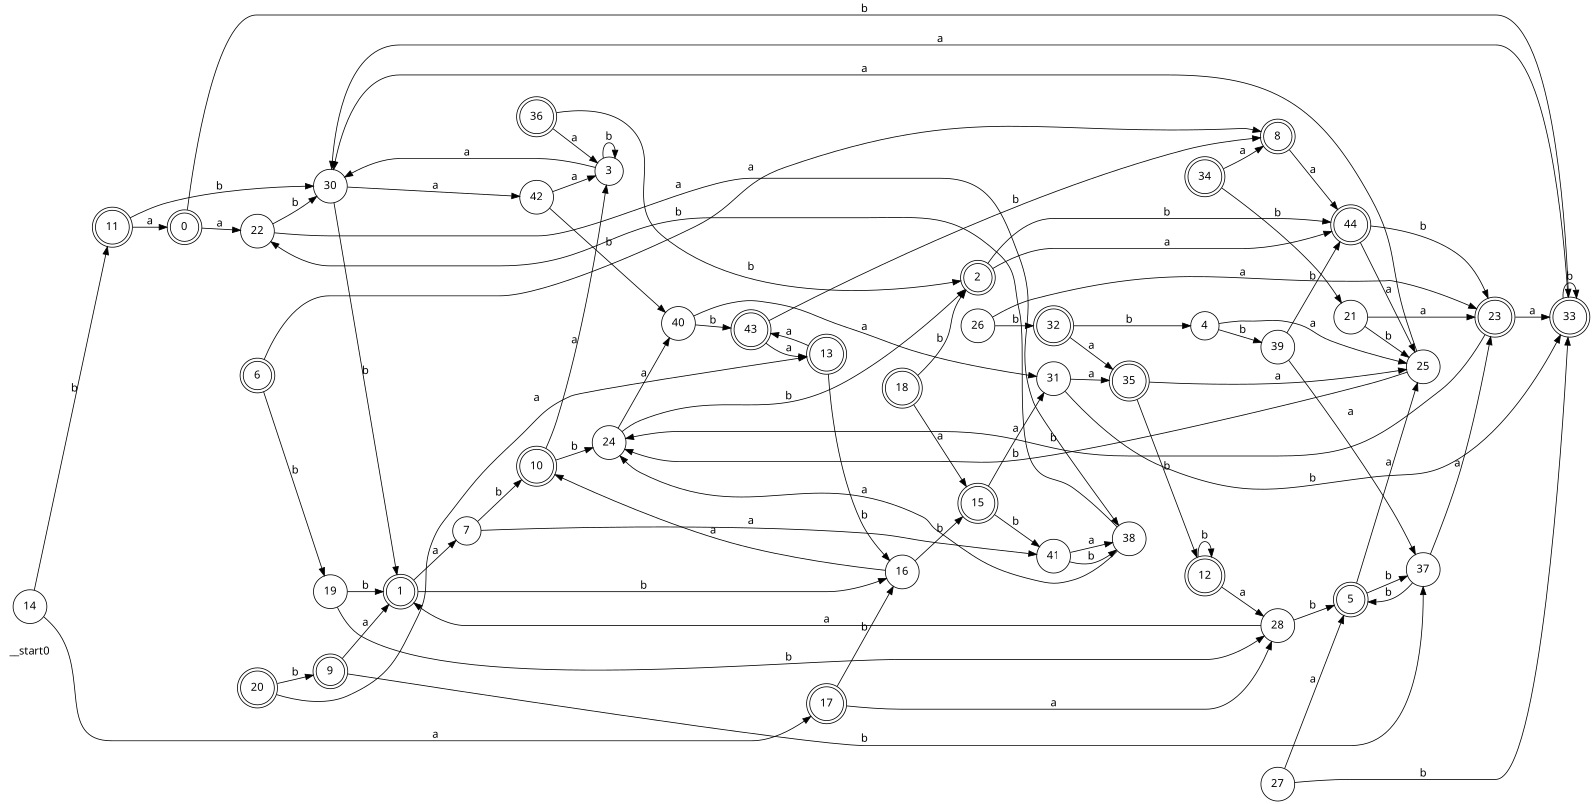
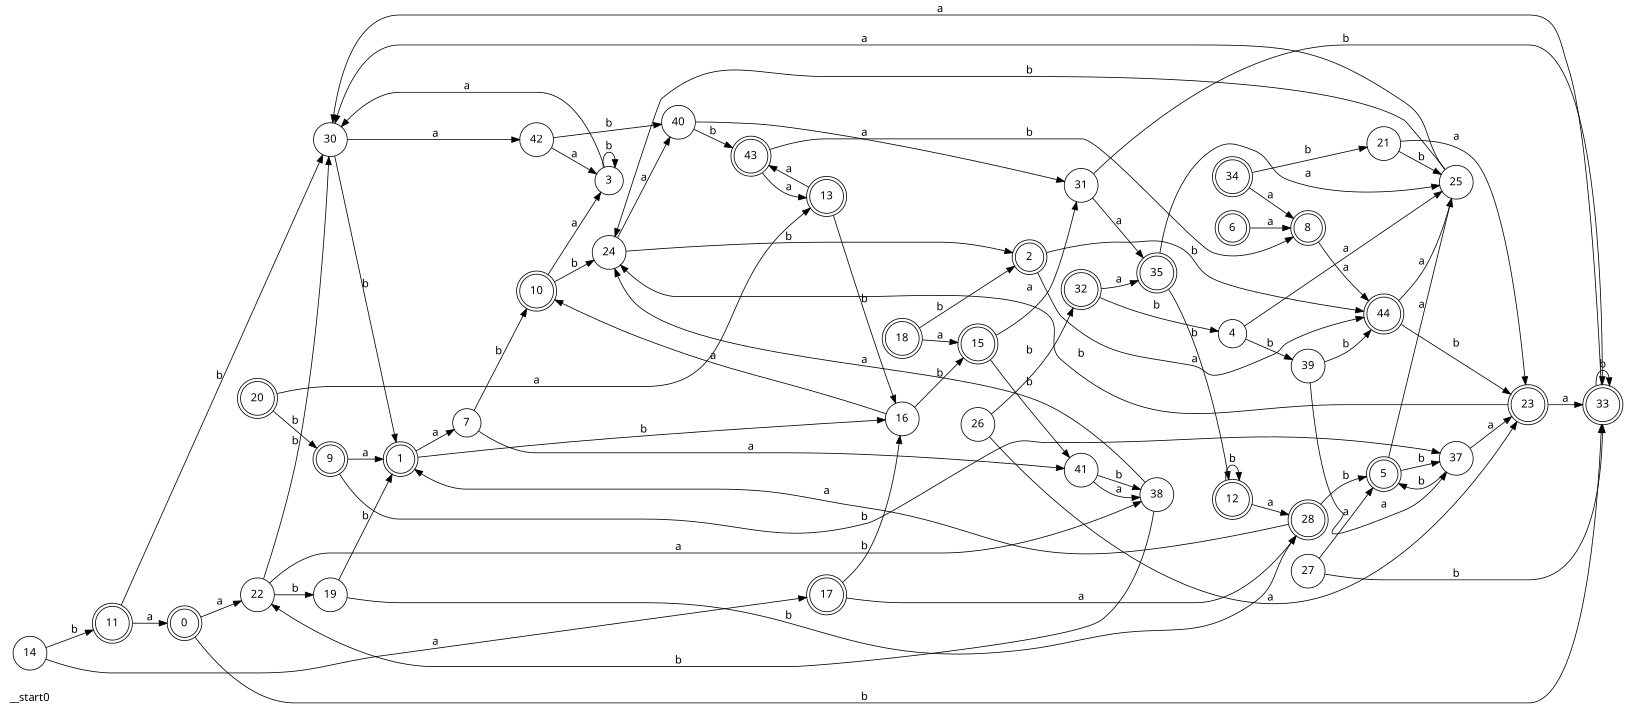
(537, 117) -> none
(293, 480) -> (290, 595)
(1278, 626) -> (1308, 520)
